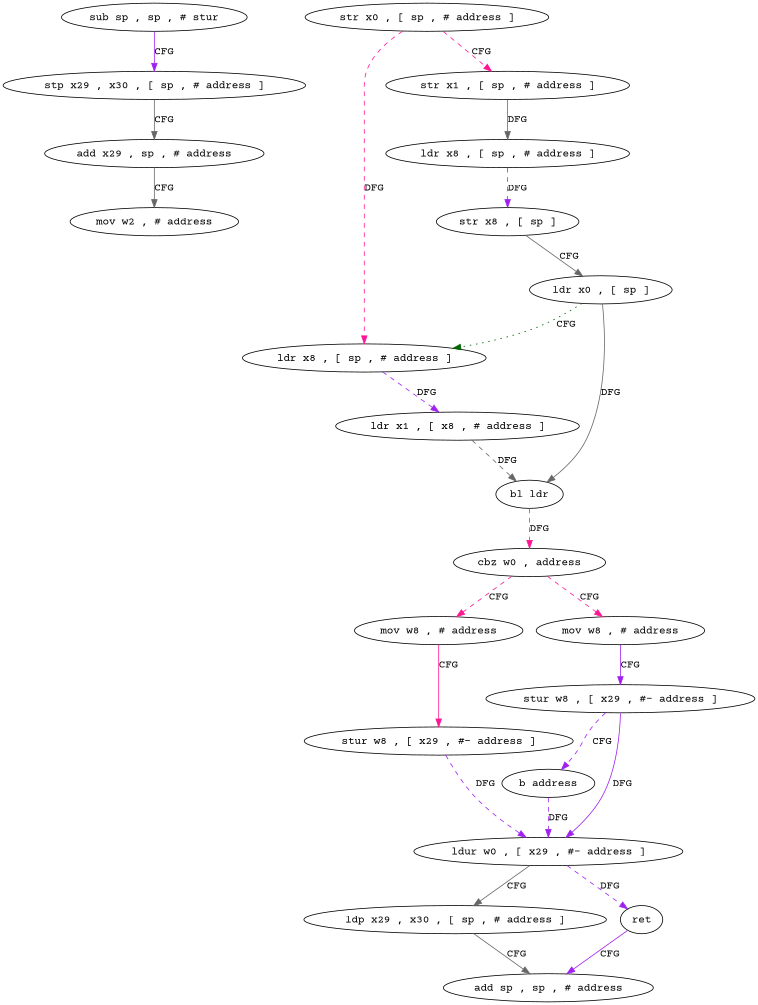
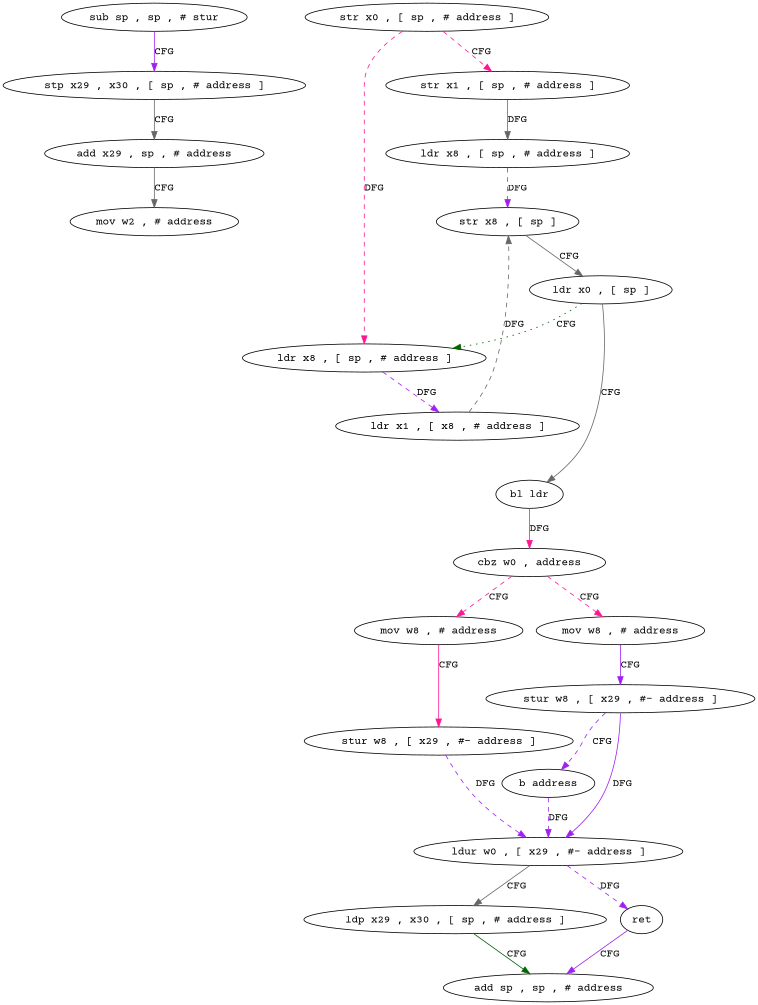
(611, 392) -> (611, 392)
(491, 458) -> (503, 332)
(530, 524) -> (530, 524)
(499, 951) -> (499, 951)
